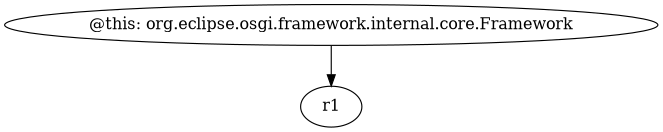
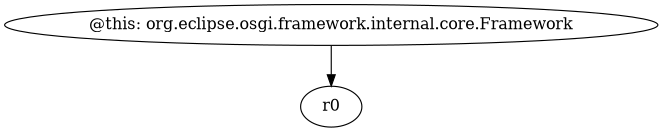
(331, 107) -> (331, 107)
